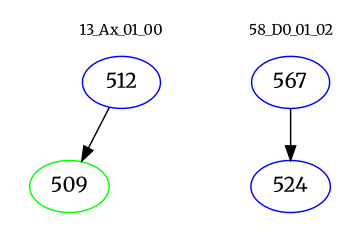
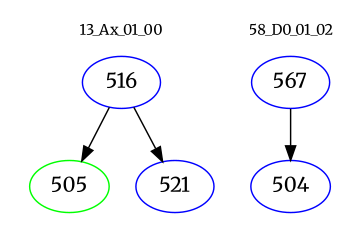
(121, 82) -> (121, 82)
(69, 187) -> (69, 187)
none -> (175, 187)
(291, 187) -> (291, 187)
